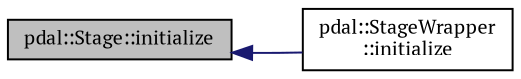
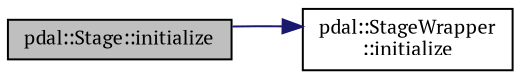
(277, 53) -> (257, 26)
